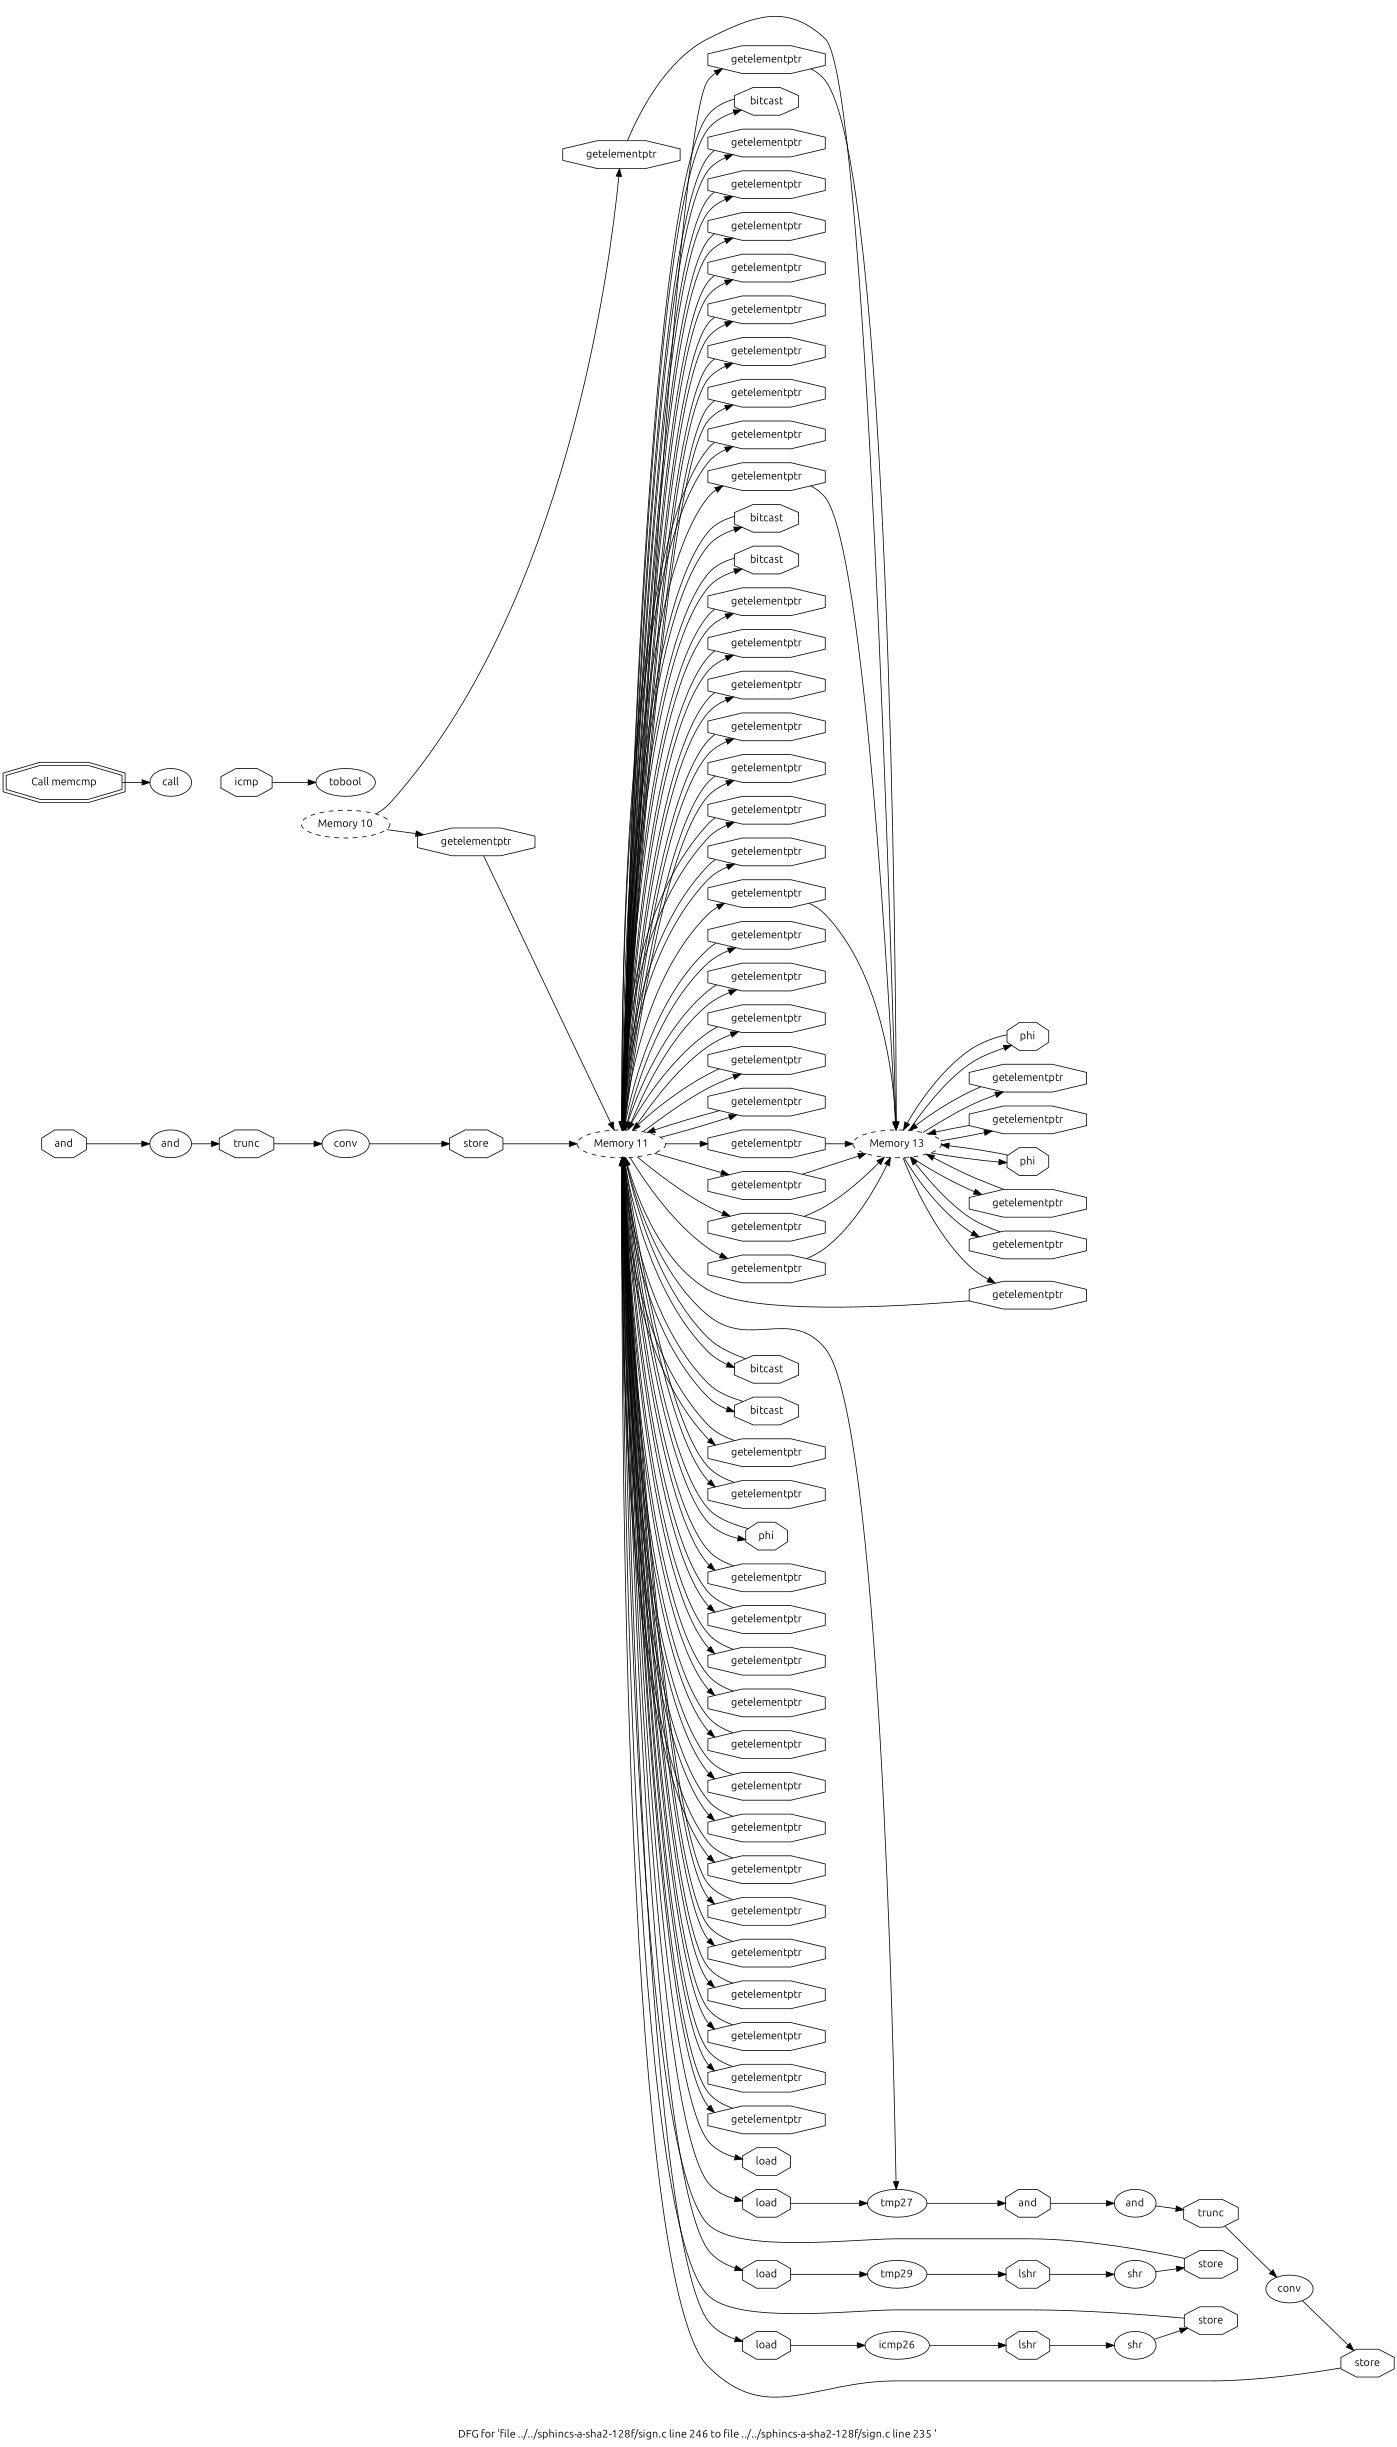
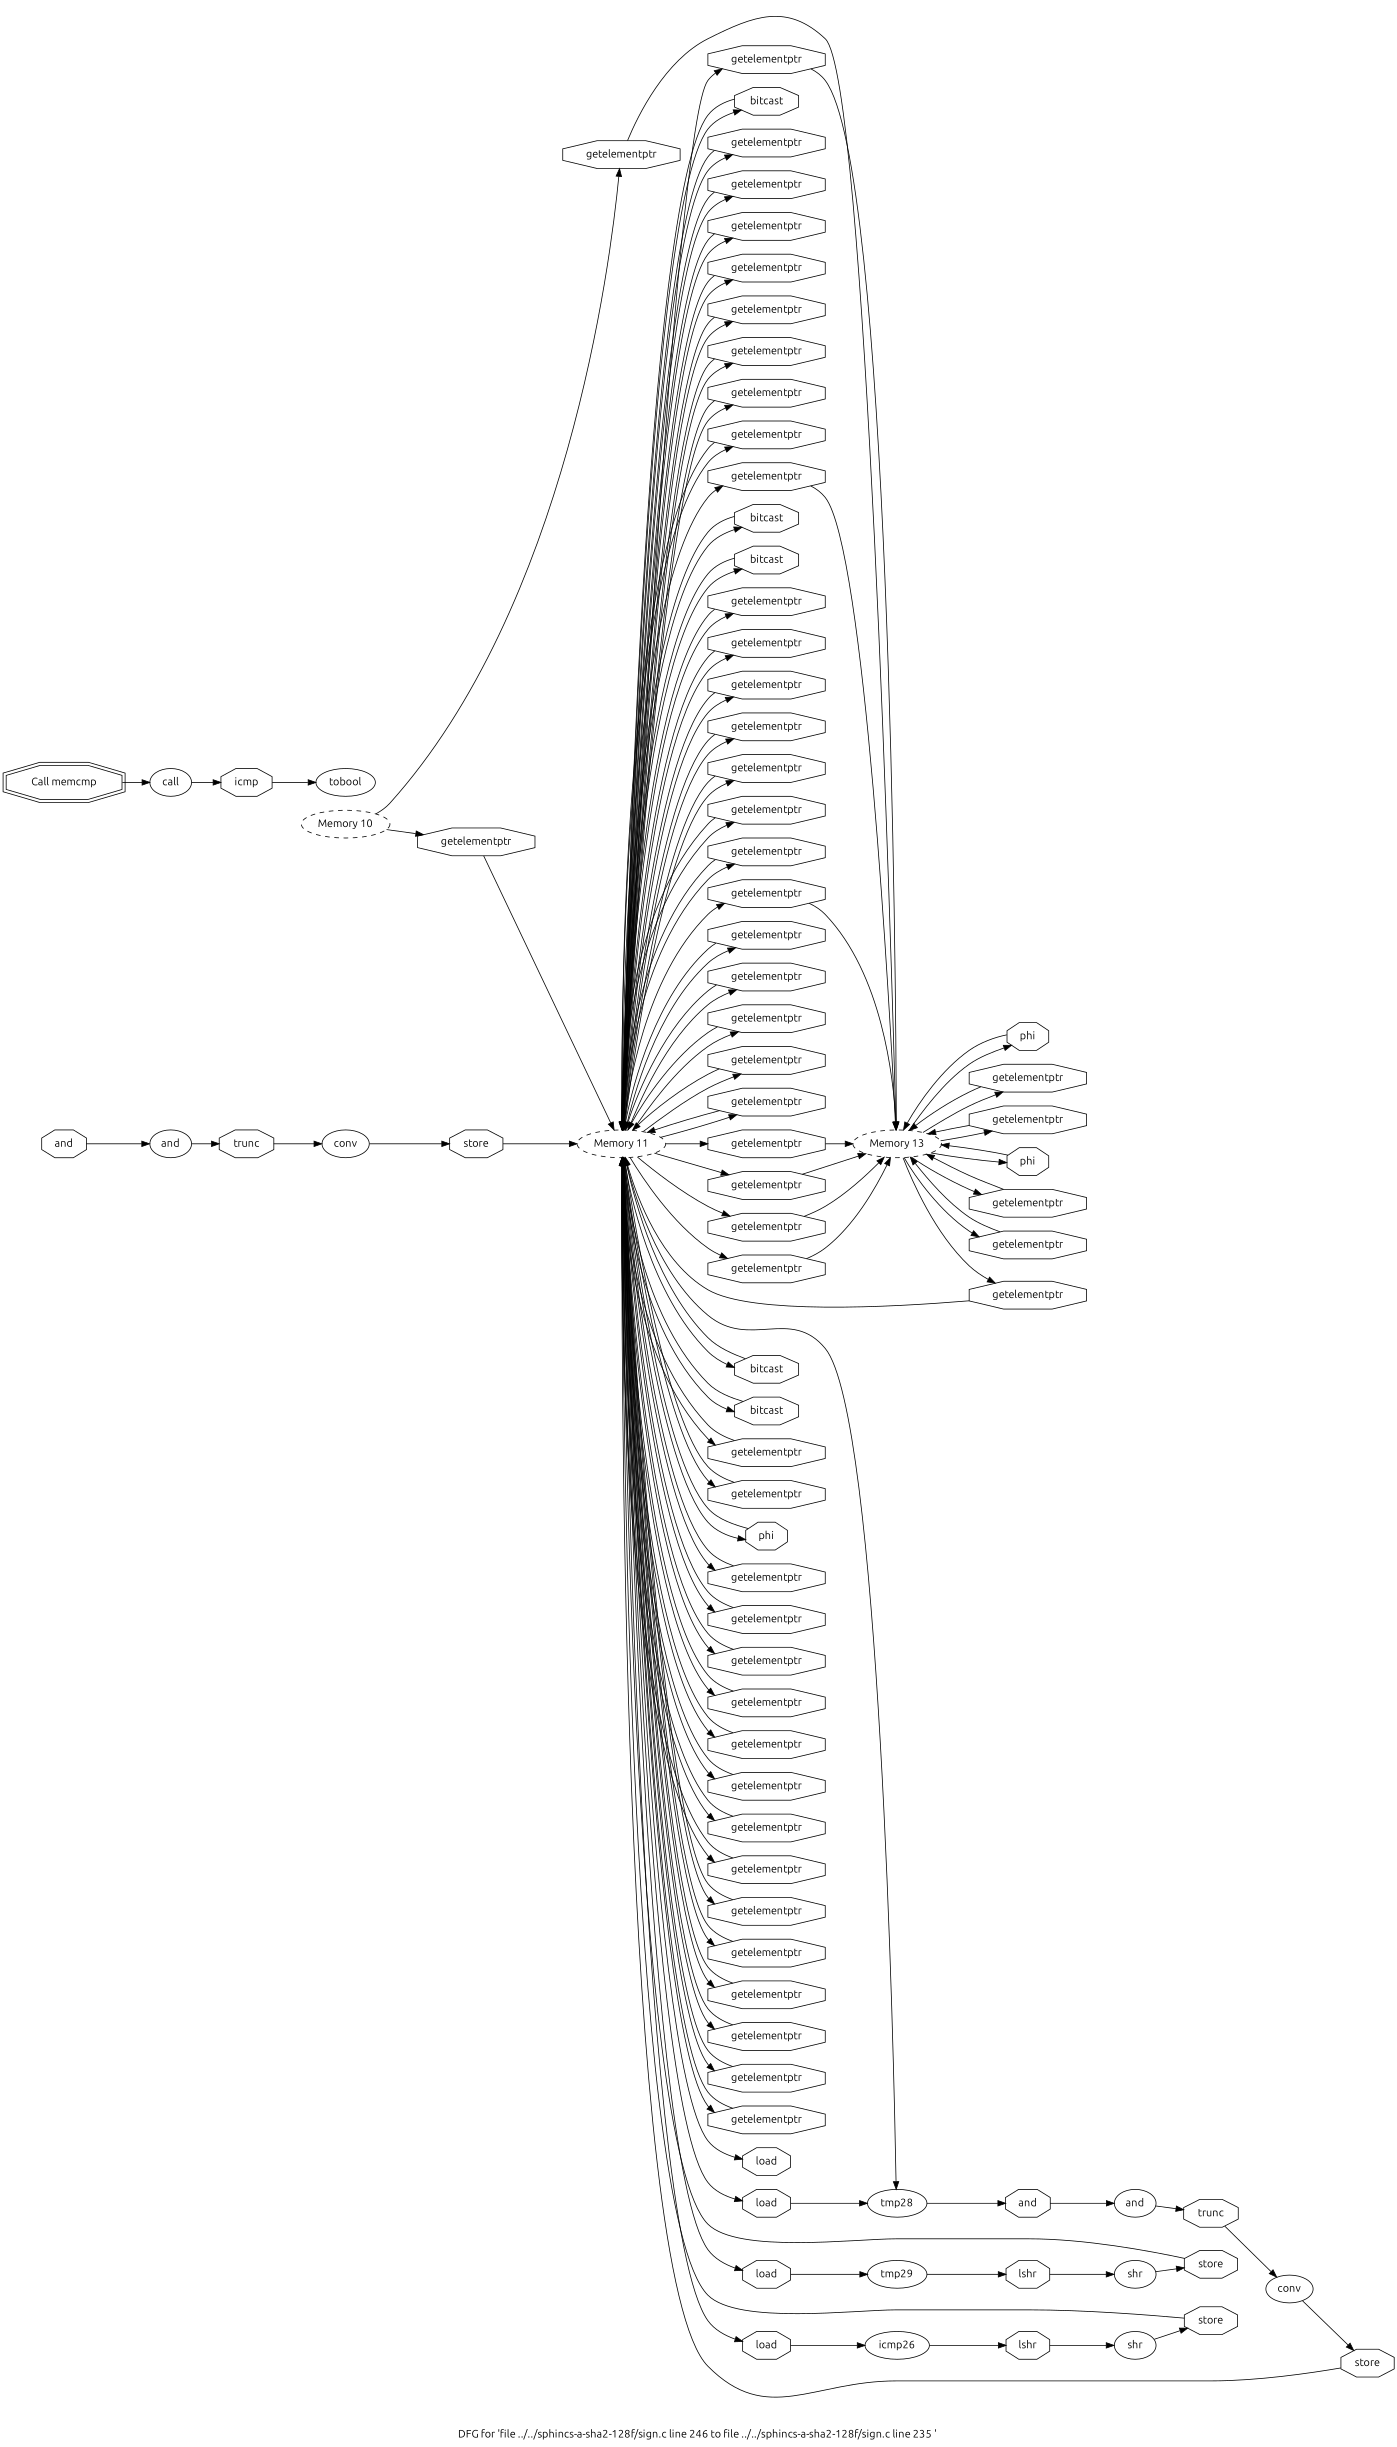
none -> (202, 782)
(897, 2203) -> (897, 2203)
